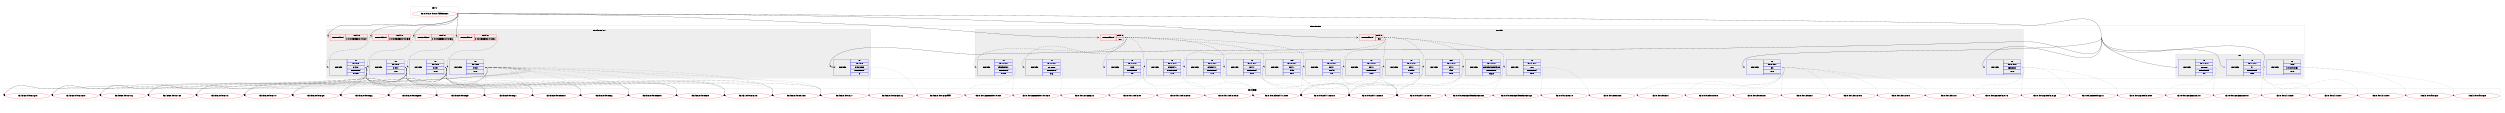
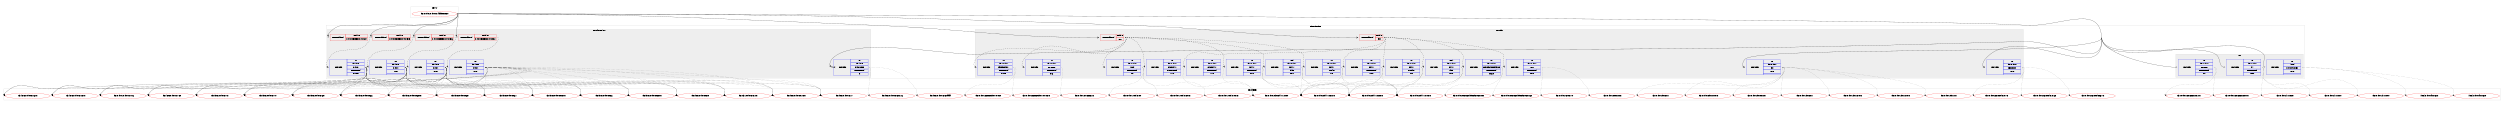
(124, 96) -> (124, 96)
(2093, 96) -> (2093, 96)
(2141, 96) -> none
